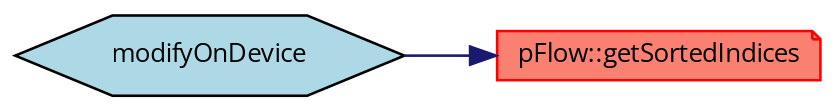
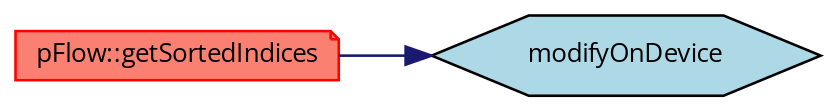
(437, 56) -> (372, 56)
